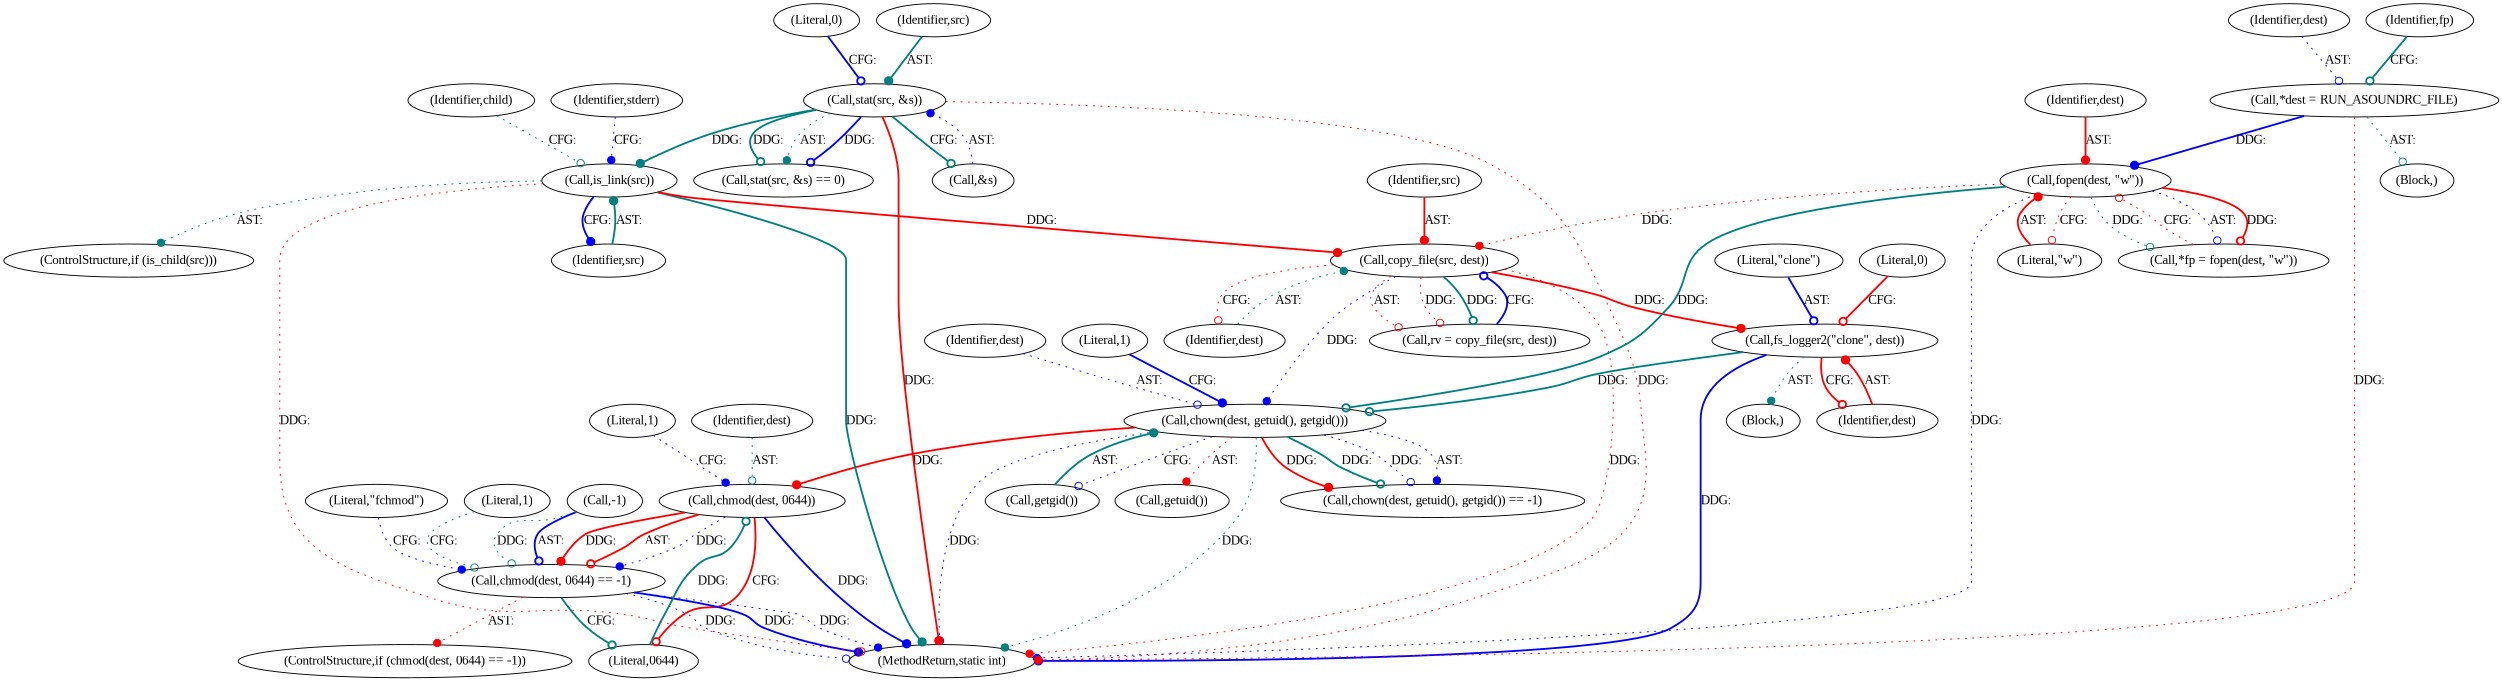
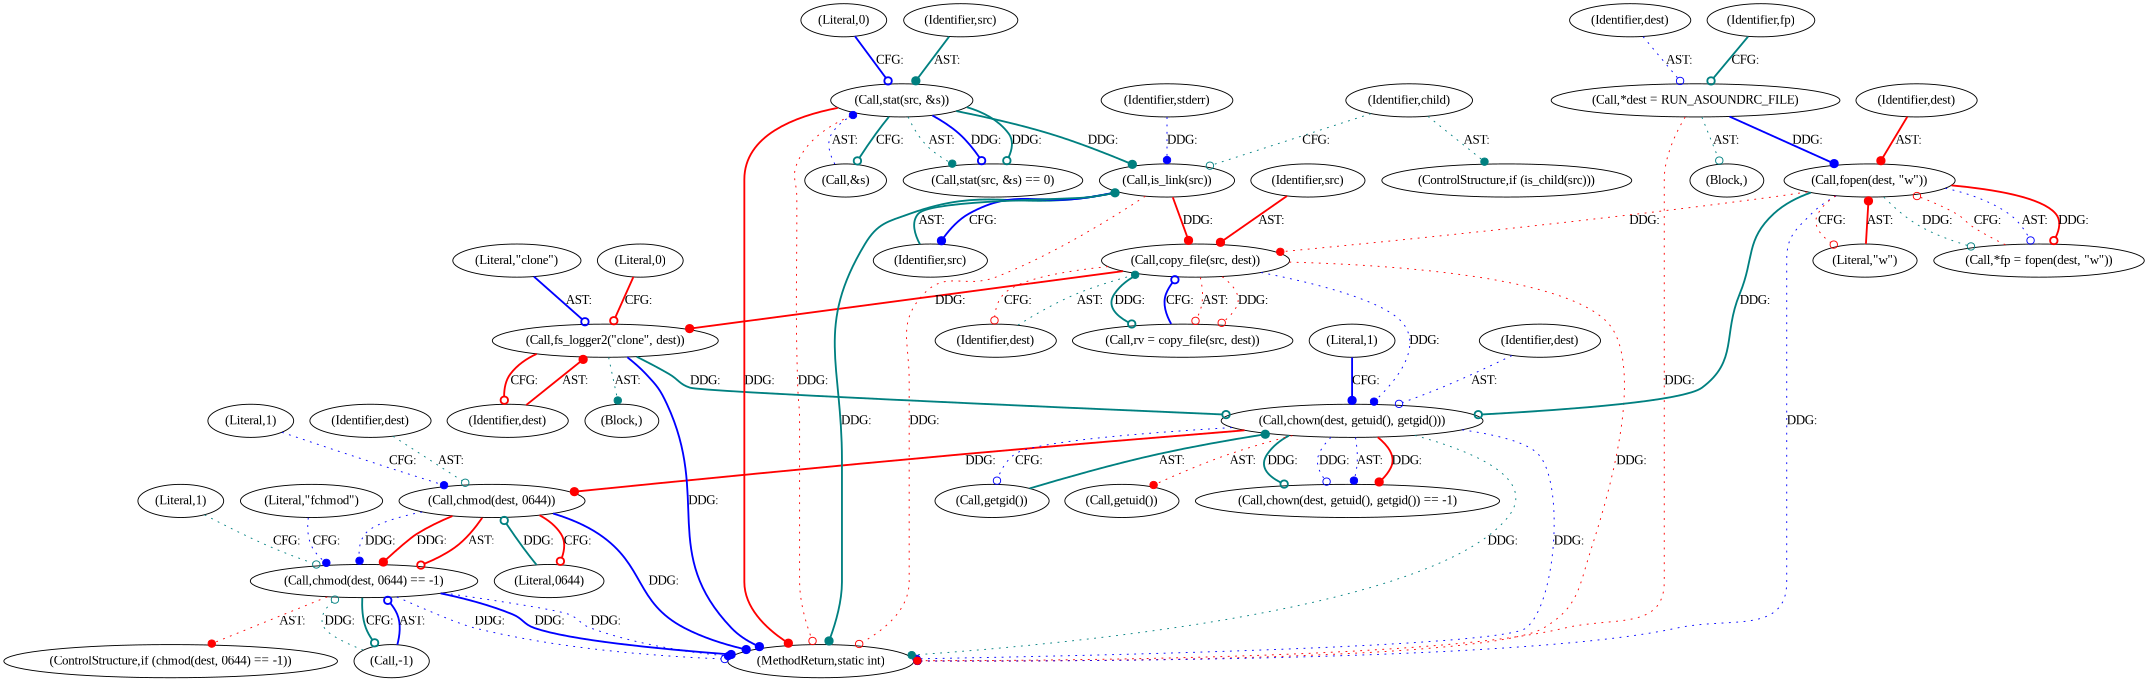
(630, 140) -> (1184, 140)
(350, 193) -> (1455, 138)
(582, 623) -> (364, 620)
